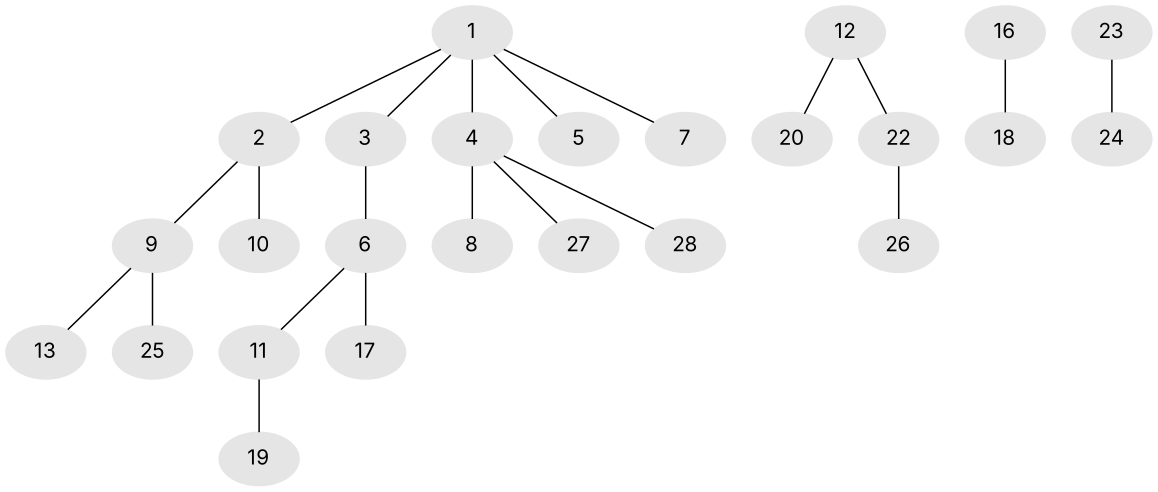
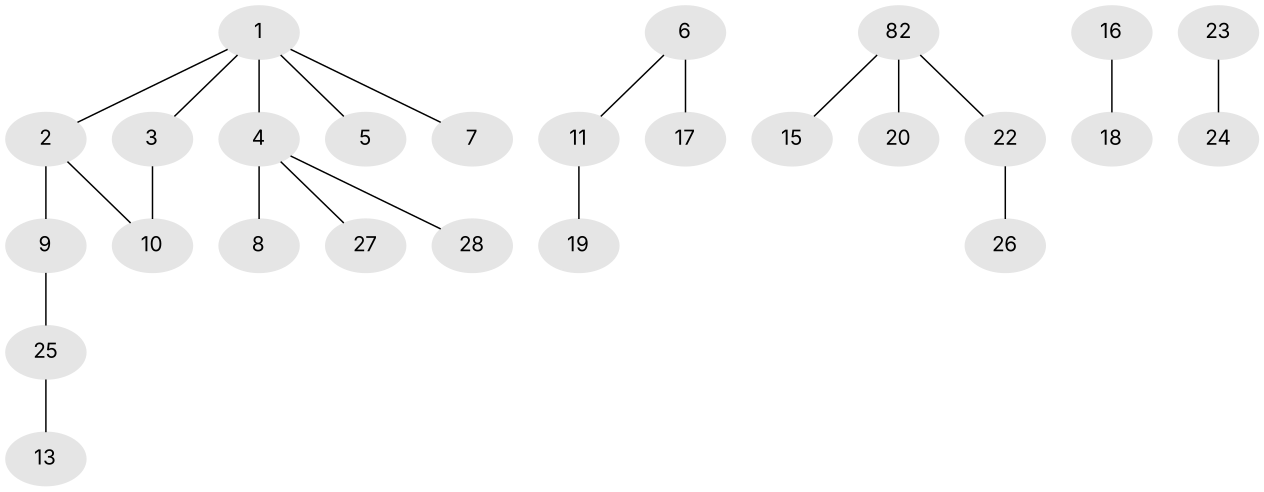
(845, 33) -> (899, 33)
none -> (792, 139)
(366, 193) -> (152, 193)
(99, 299) -> (46, 406)
